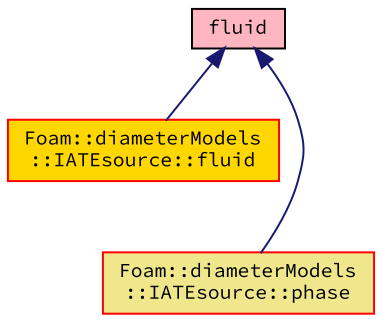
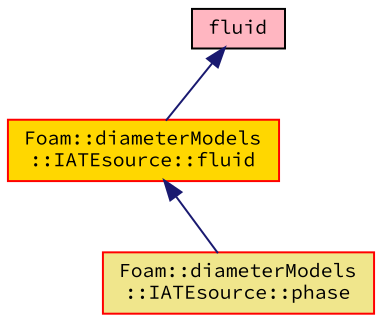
(303, 159) -> (197, 225)
